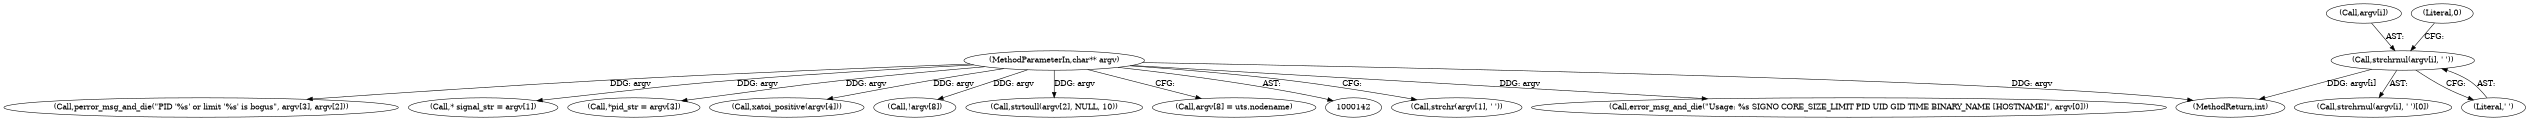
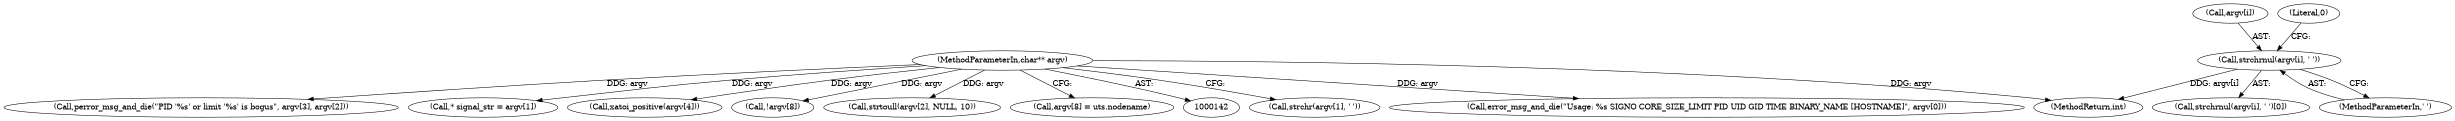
(634, 108) -> none
(2494, 108) -> (2385, 108)
